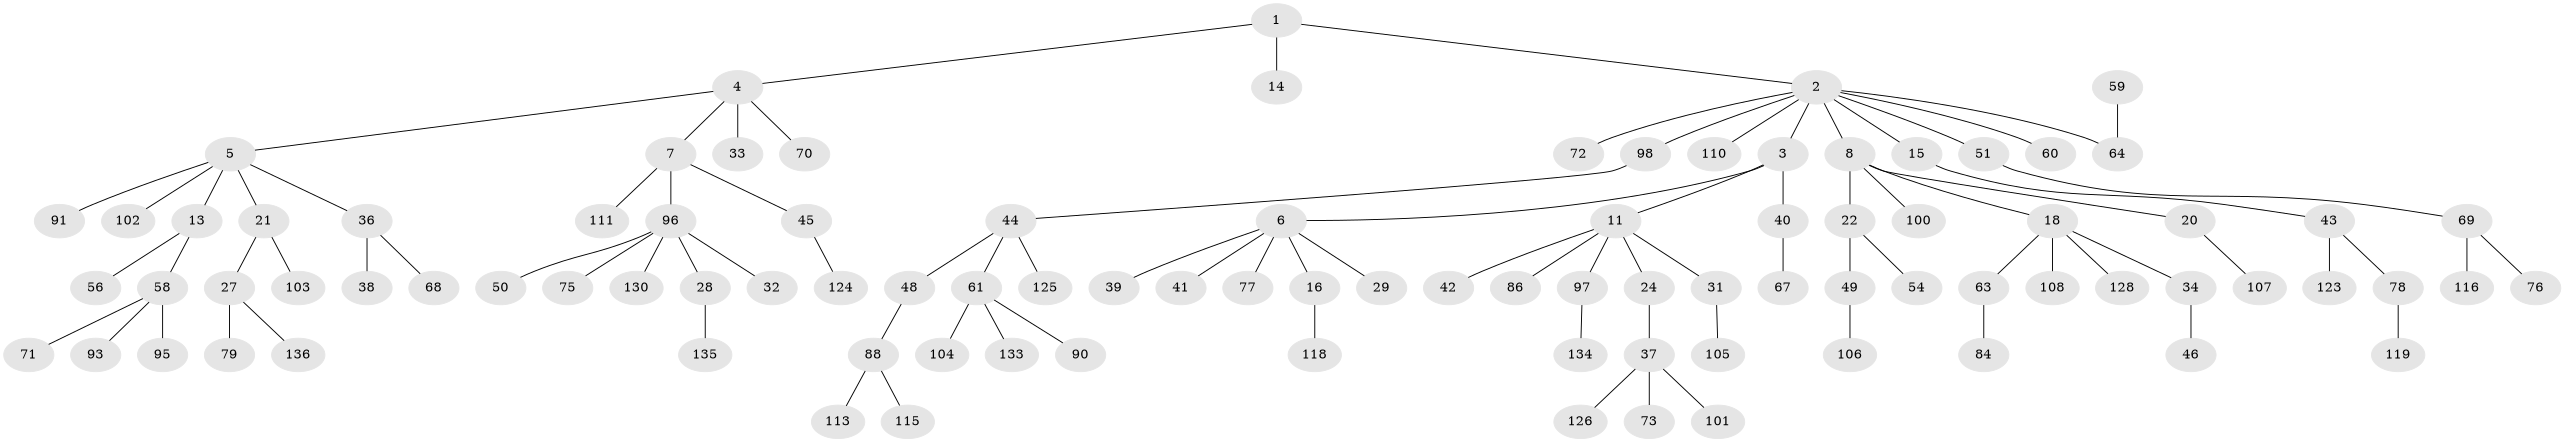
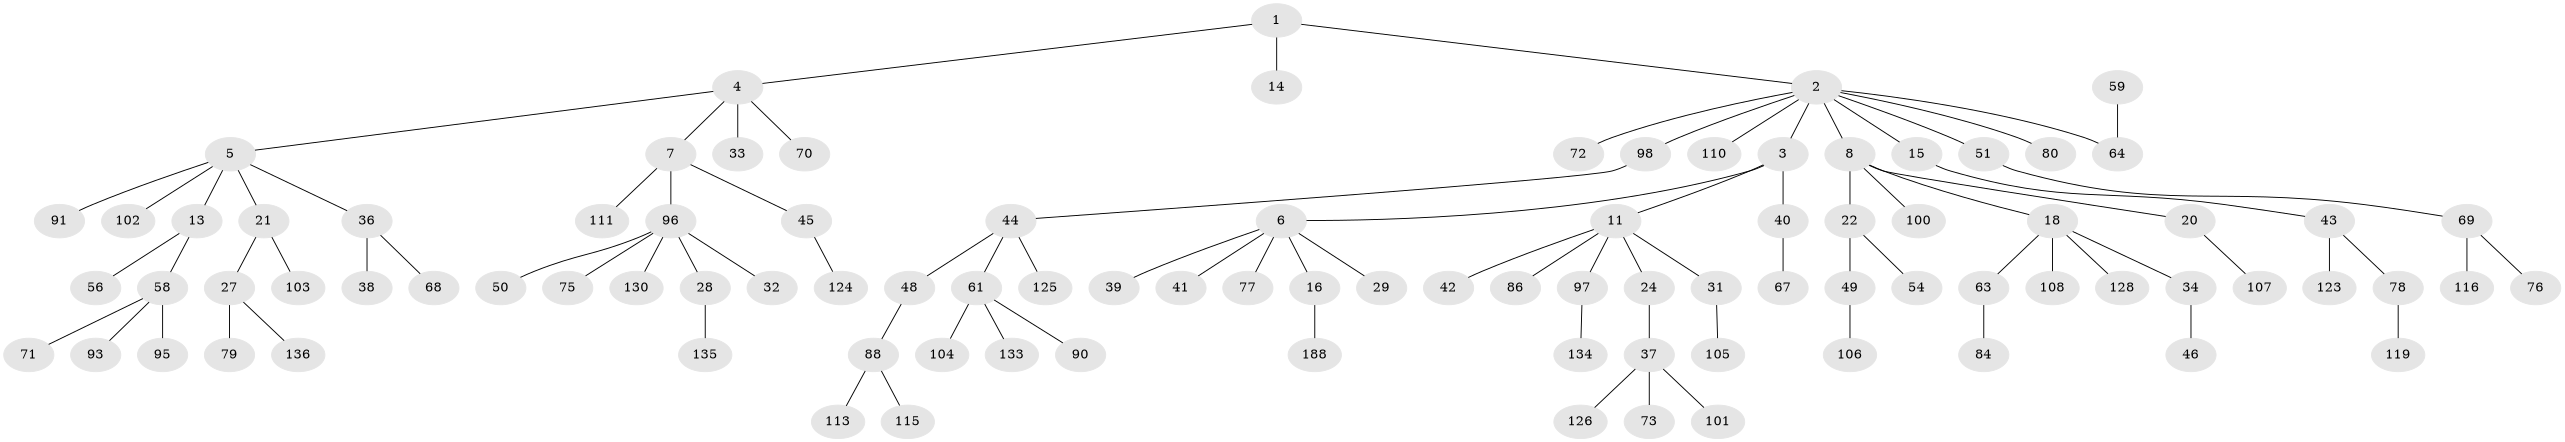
(2051, 154) -> (2051, 154)
(1315, 355) -> (1315, 355)
